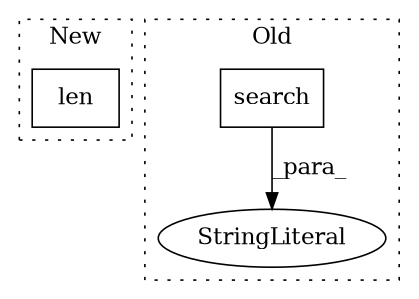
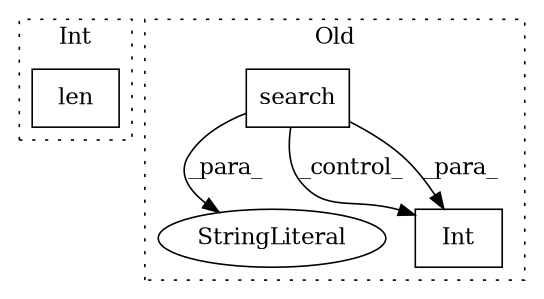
(76, 38) -> (76, 38)
none -> (459, 238)
